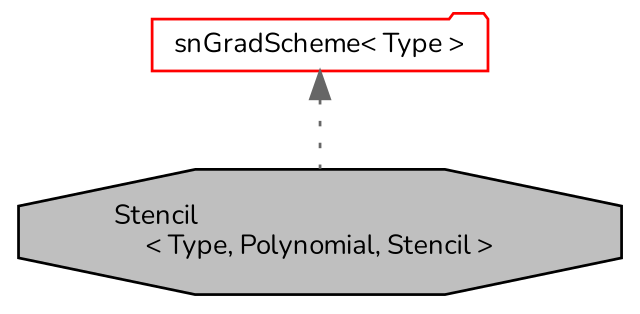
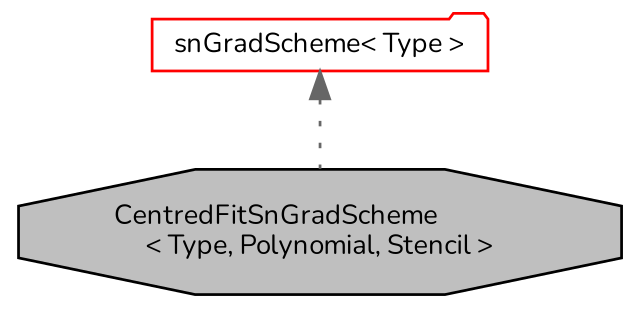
(320, 232) -> (320, 232)
